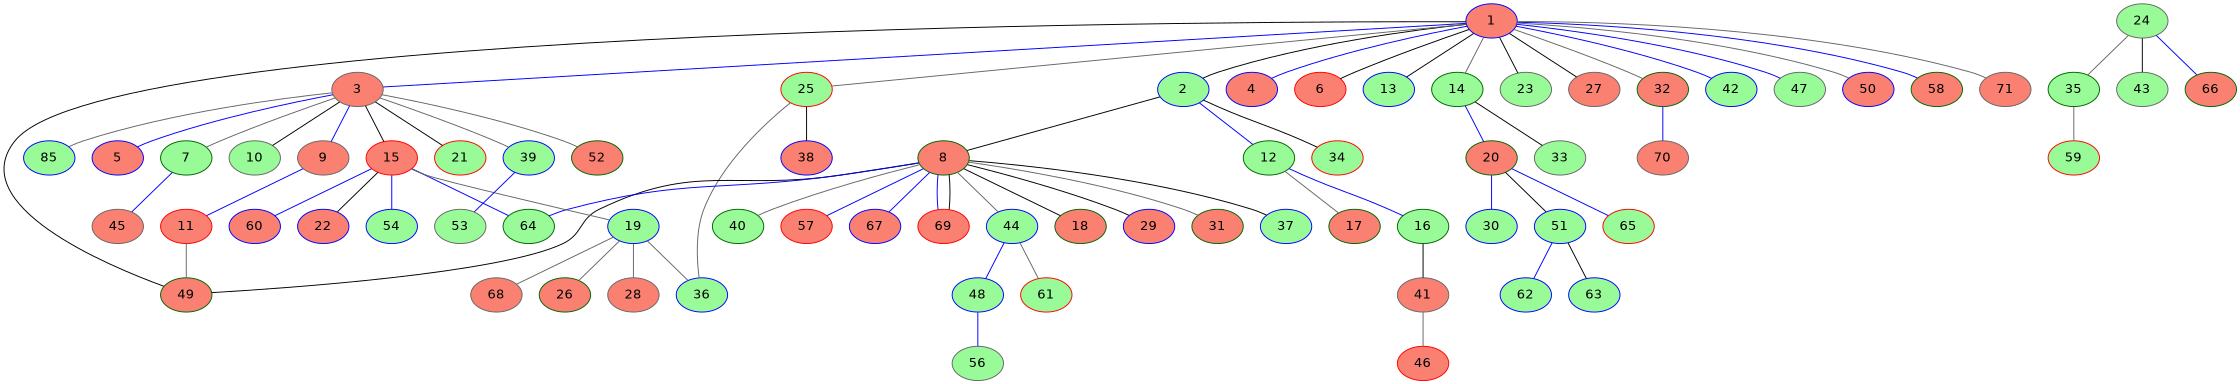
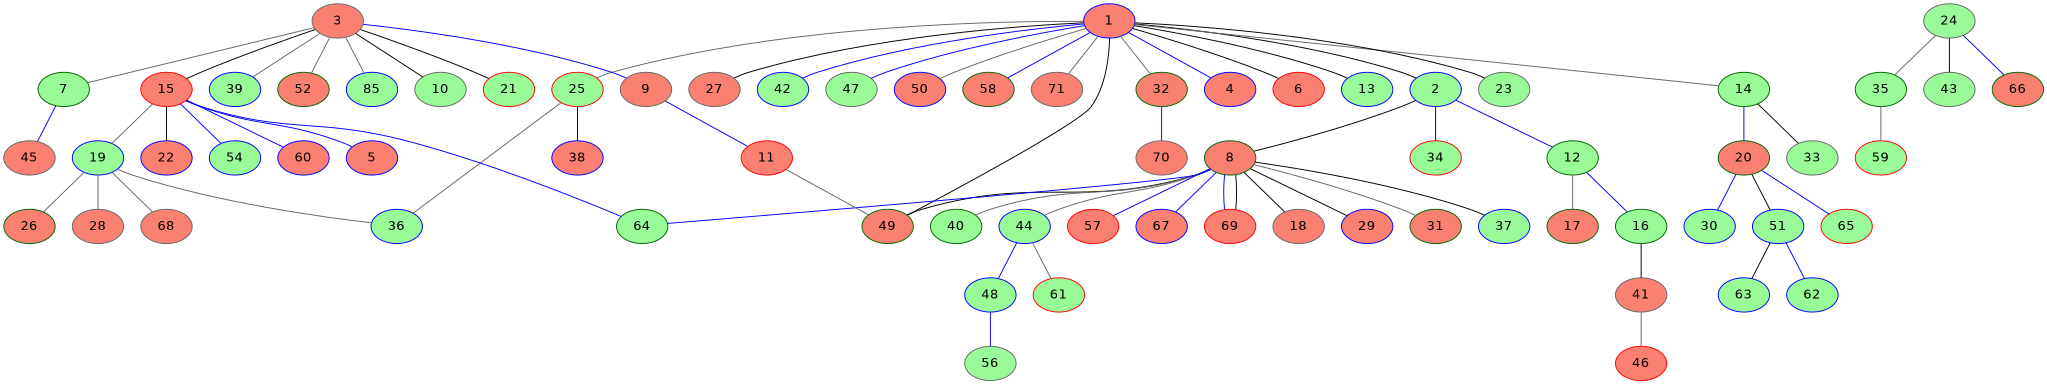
(925, 55) -> none
(234, 116) -> (307, 131)
(460, 226) -> none
(1081, 226) -> (1299, 226)
